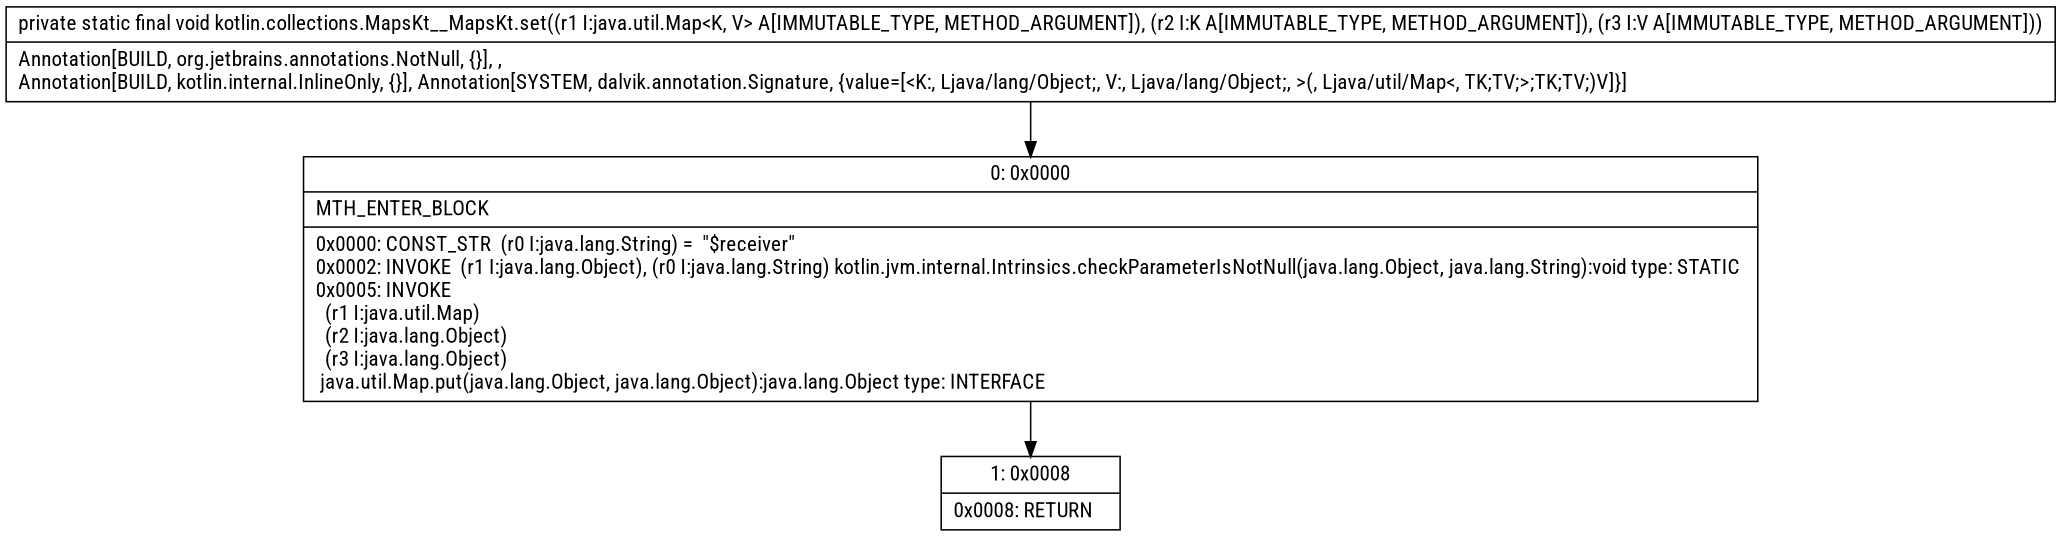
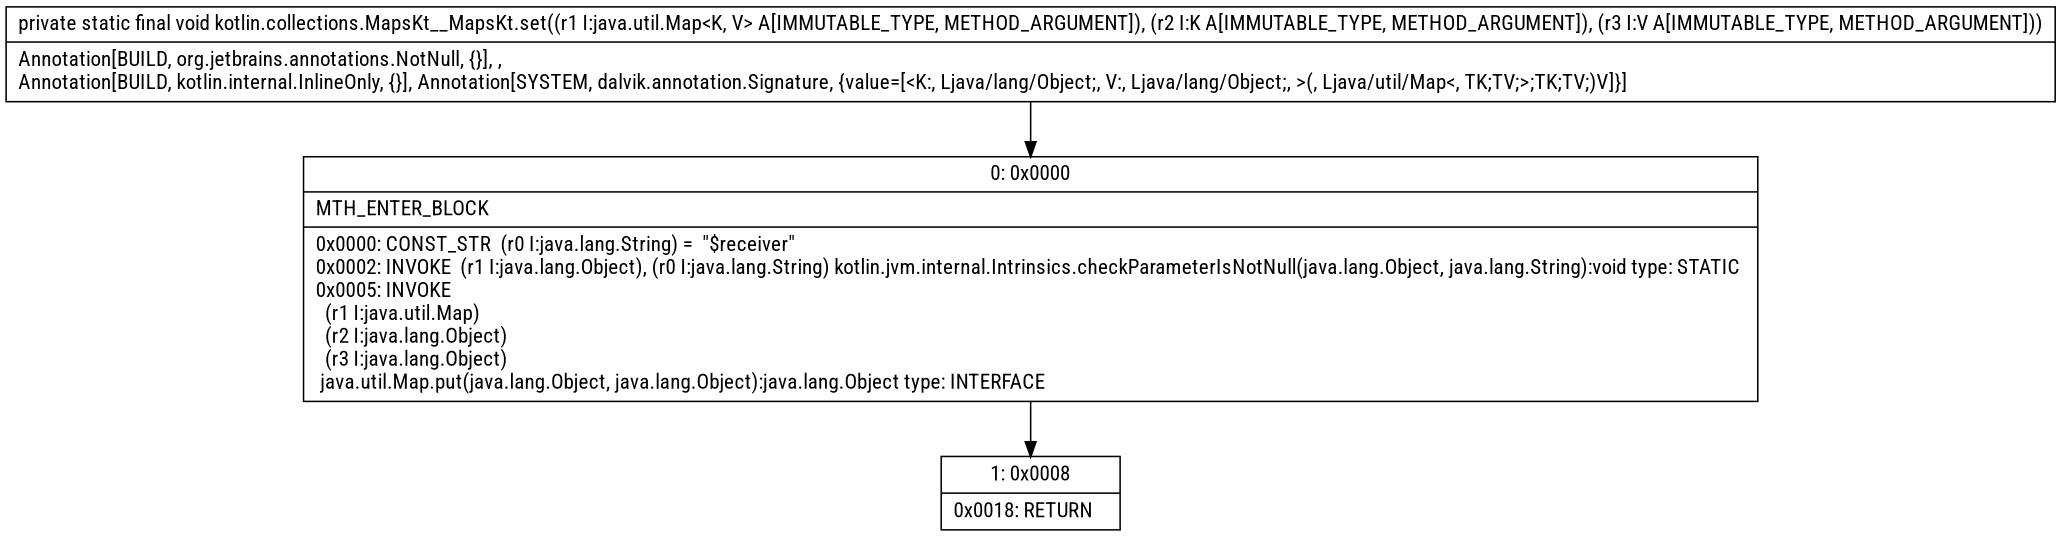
(1031, 511) -> (1031, 511)
